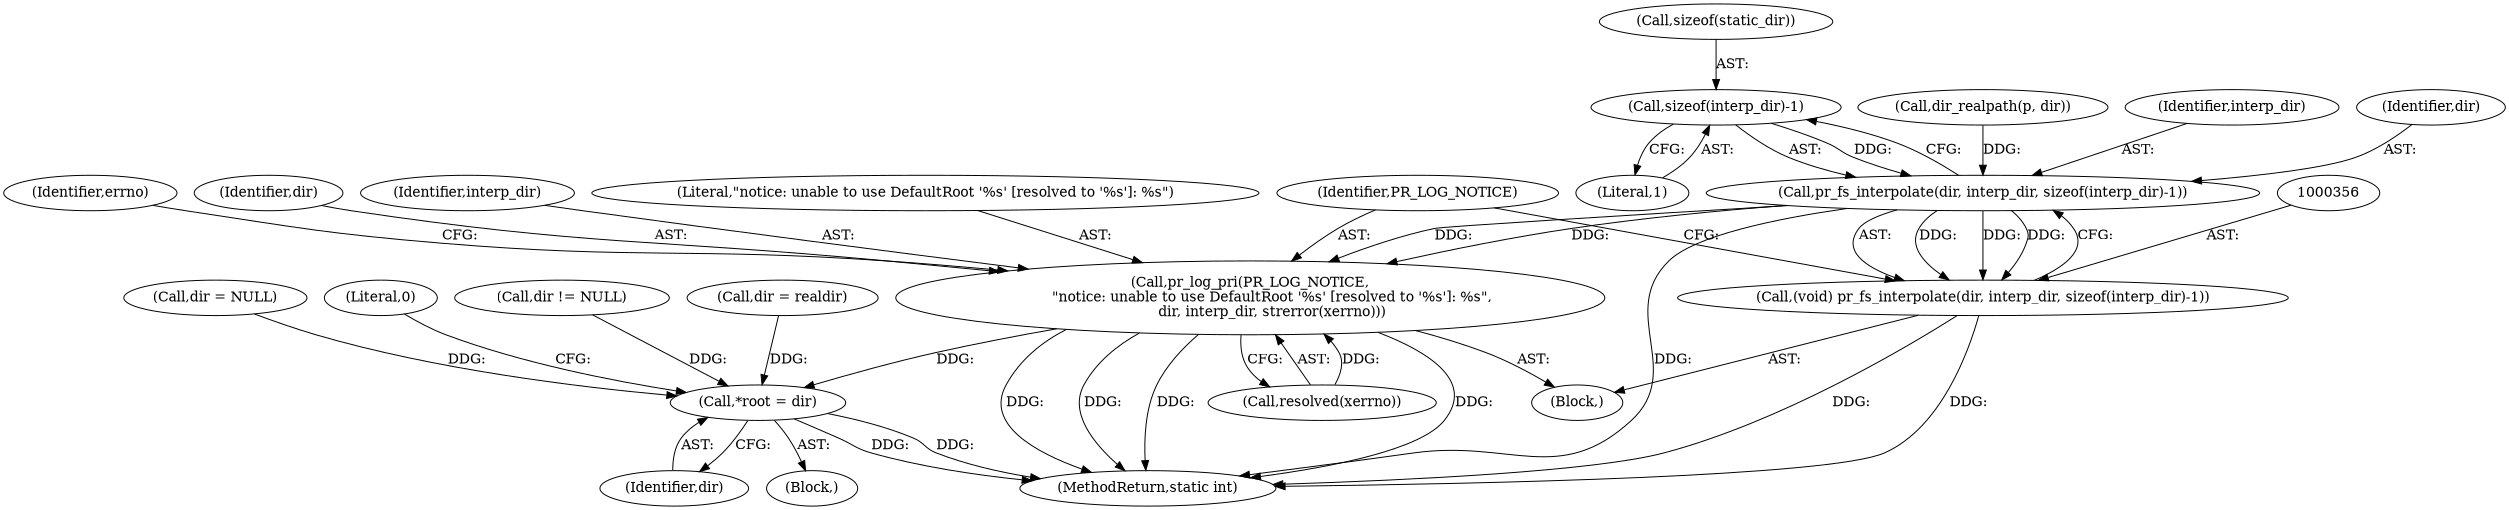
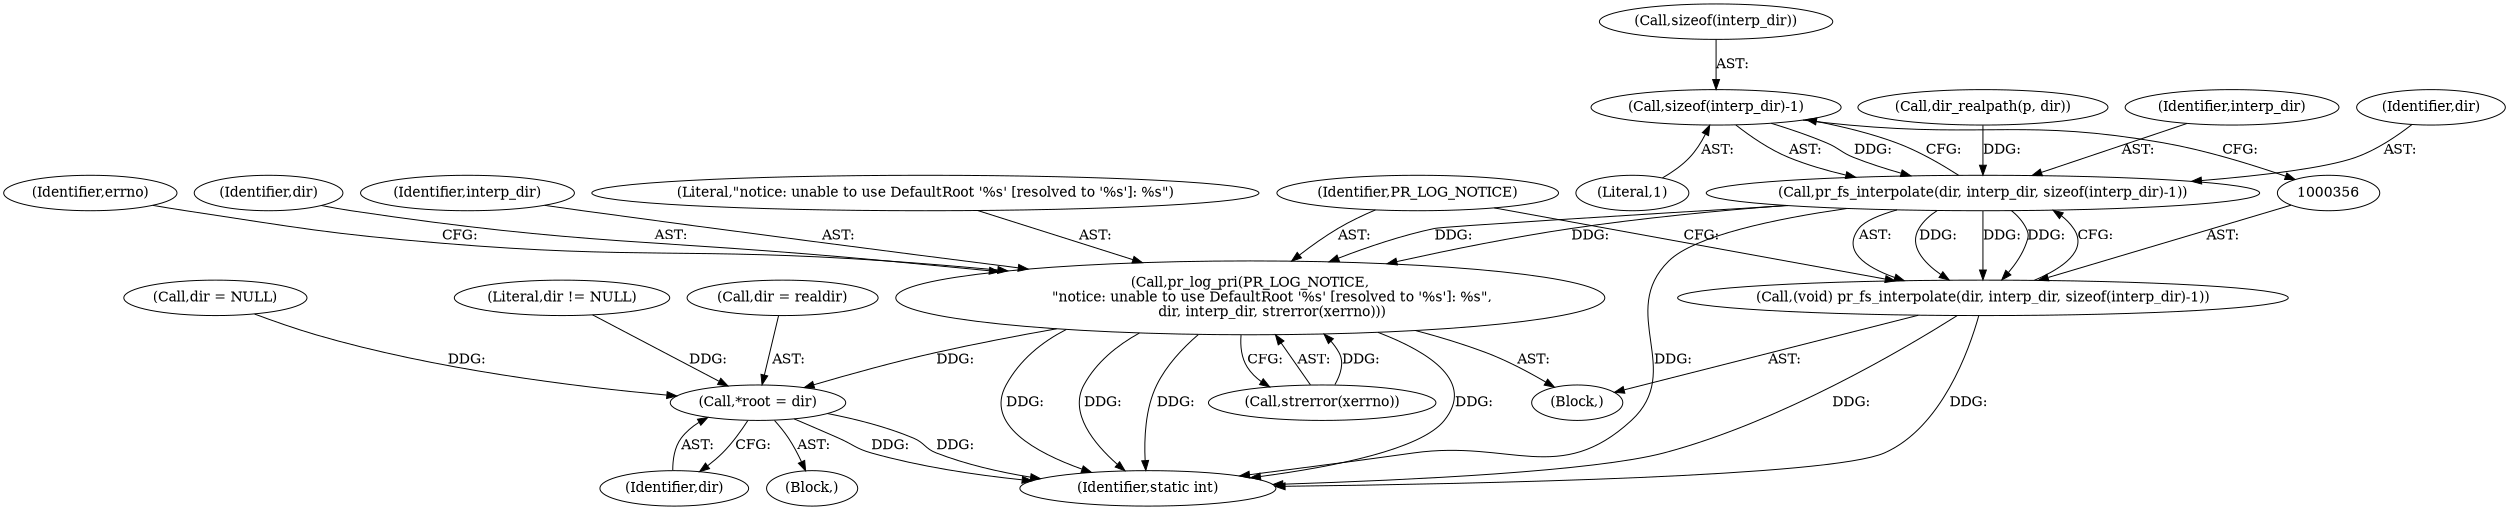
(1716, 22) -> (1716, 22)
(1651, 141) -> (2047, 130)
(381, 298) -> none
(562, 298) -> (562, 298)
(791, 360) -> (791, 360)
(1322, 403) -> (1322, 403)
(1148, 488) -> (1148, 488)
